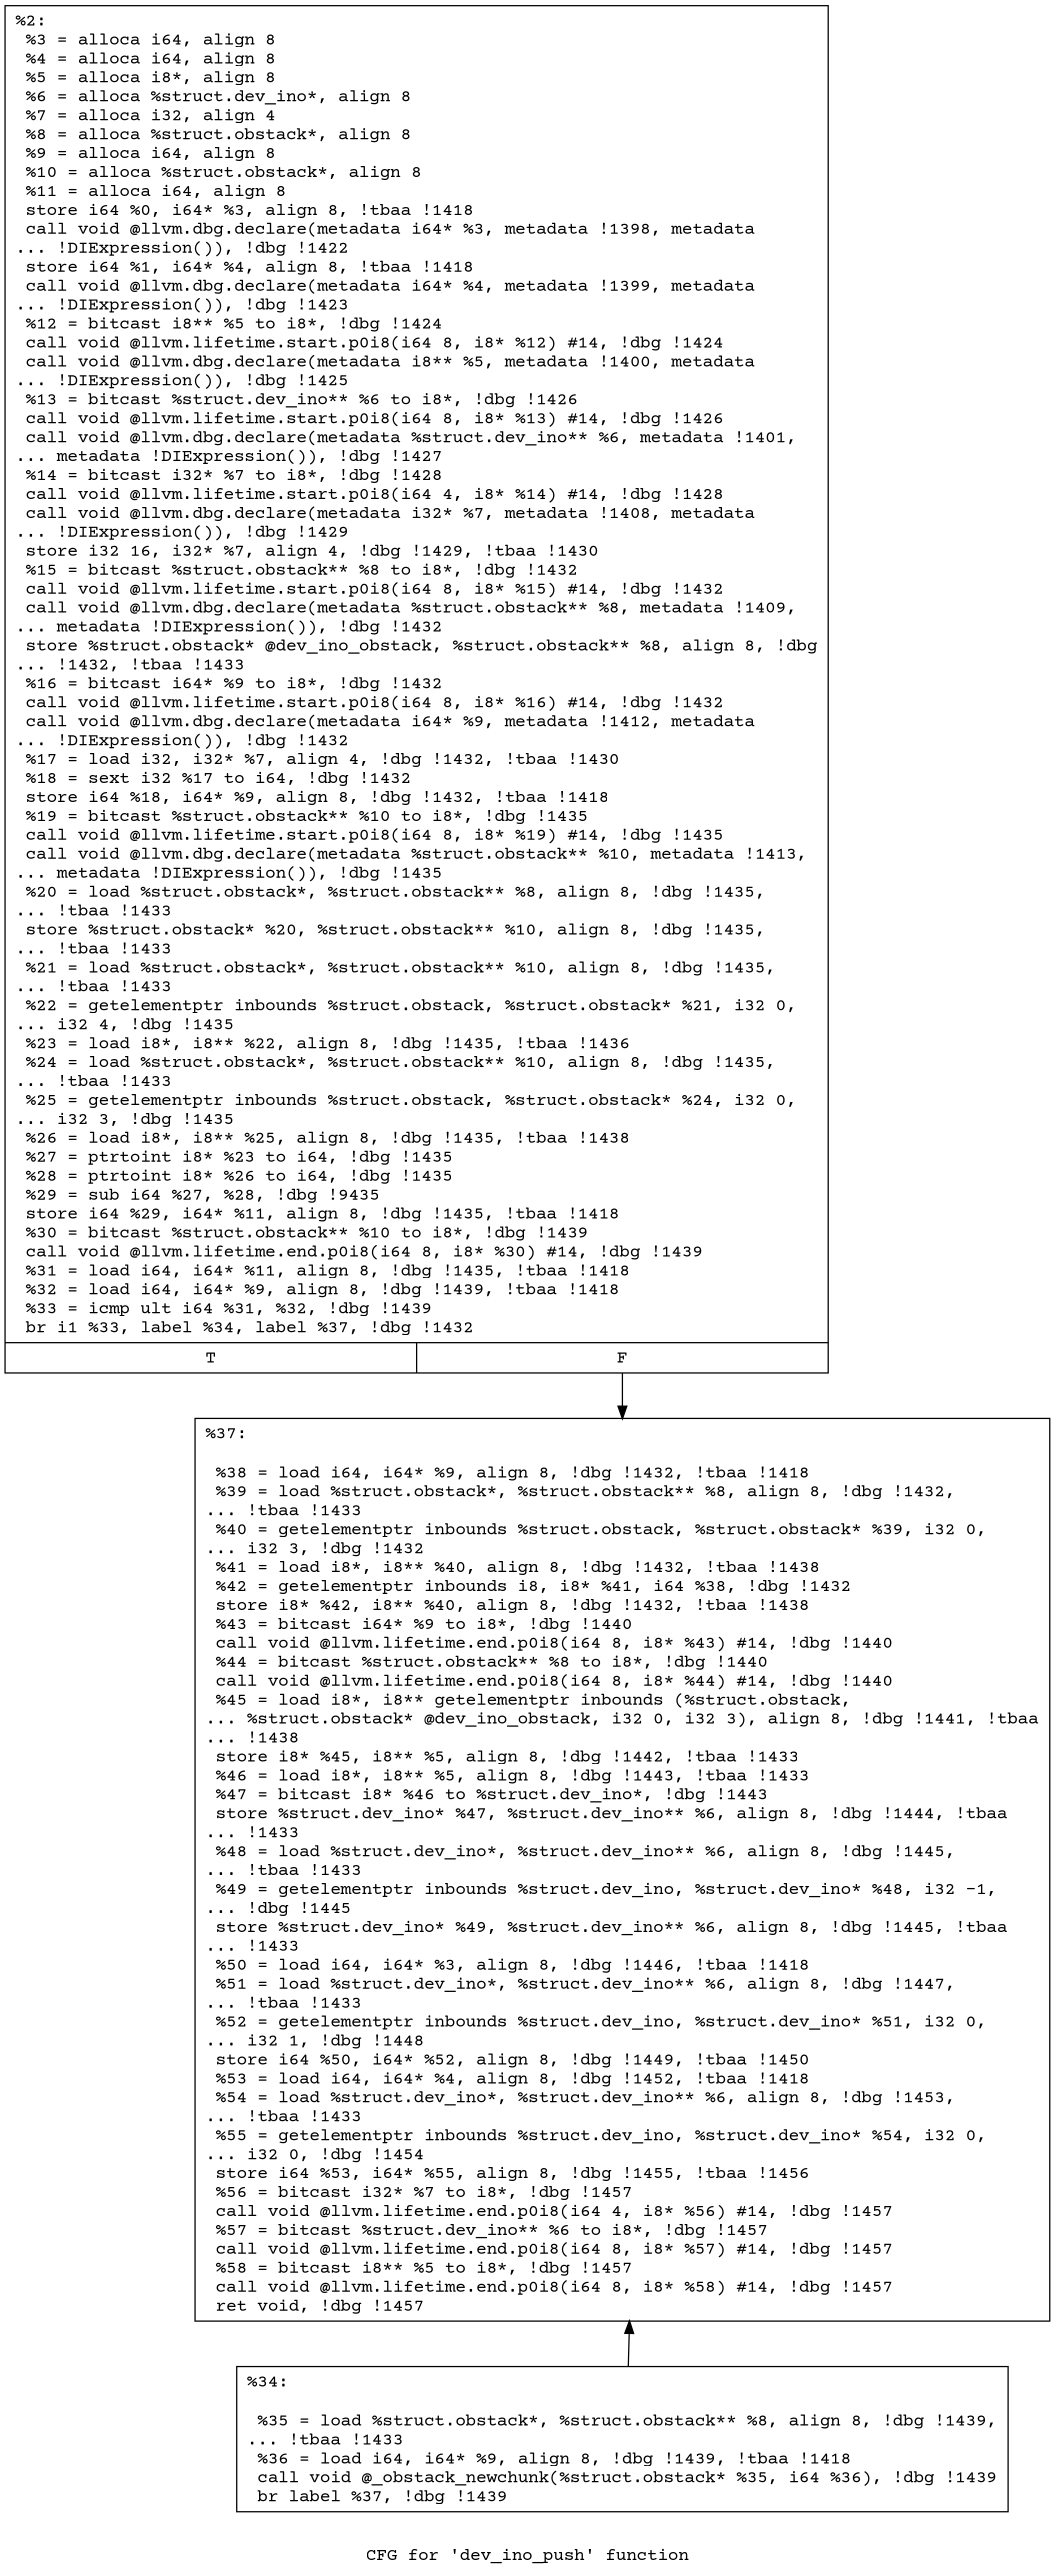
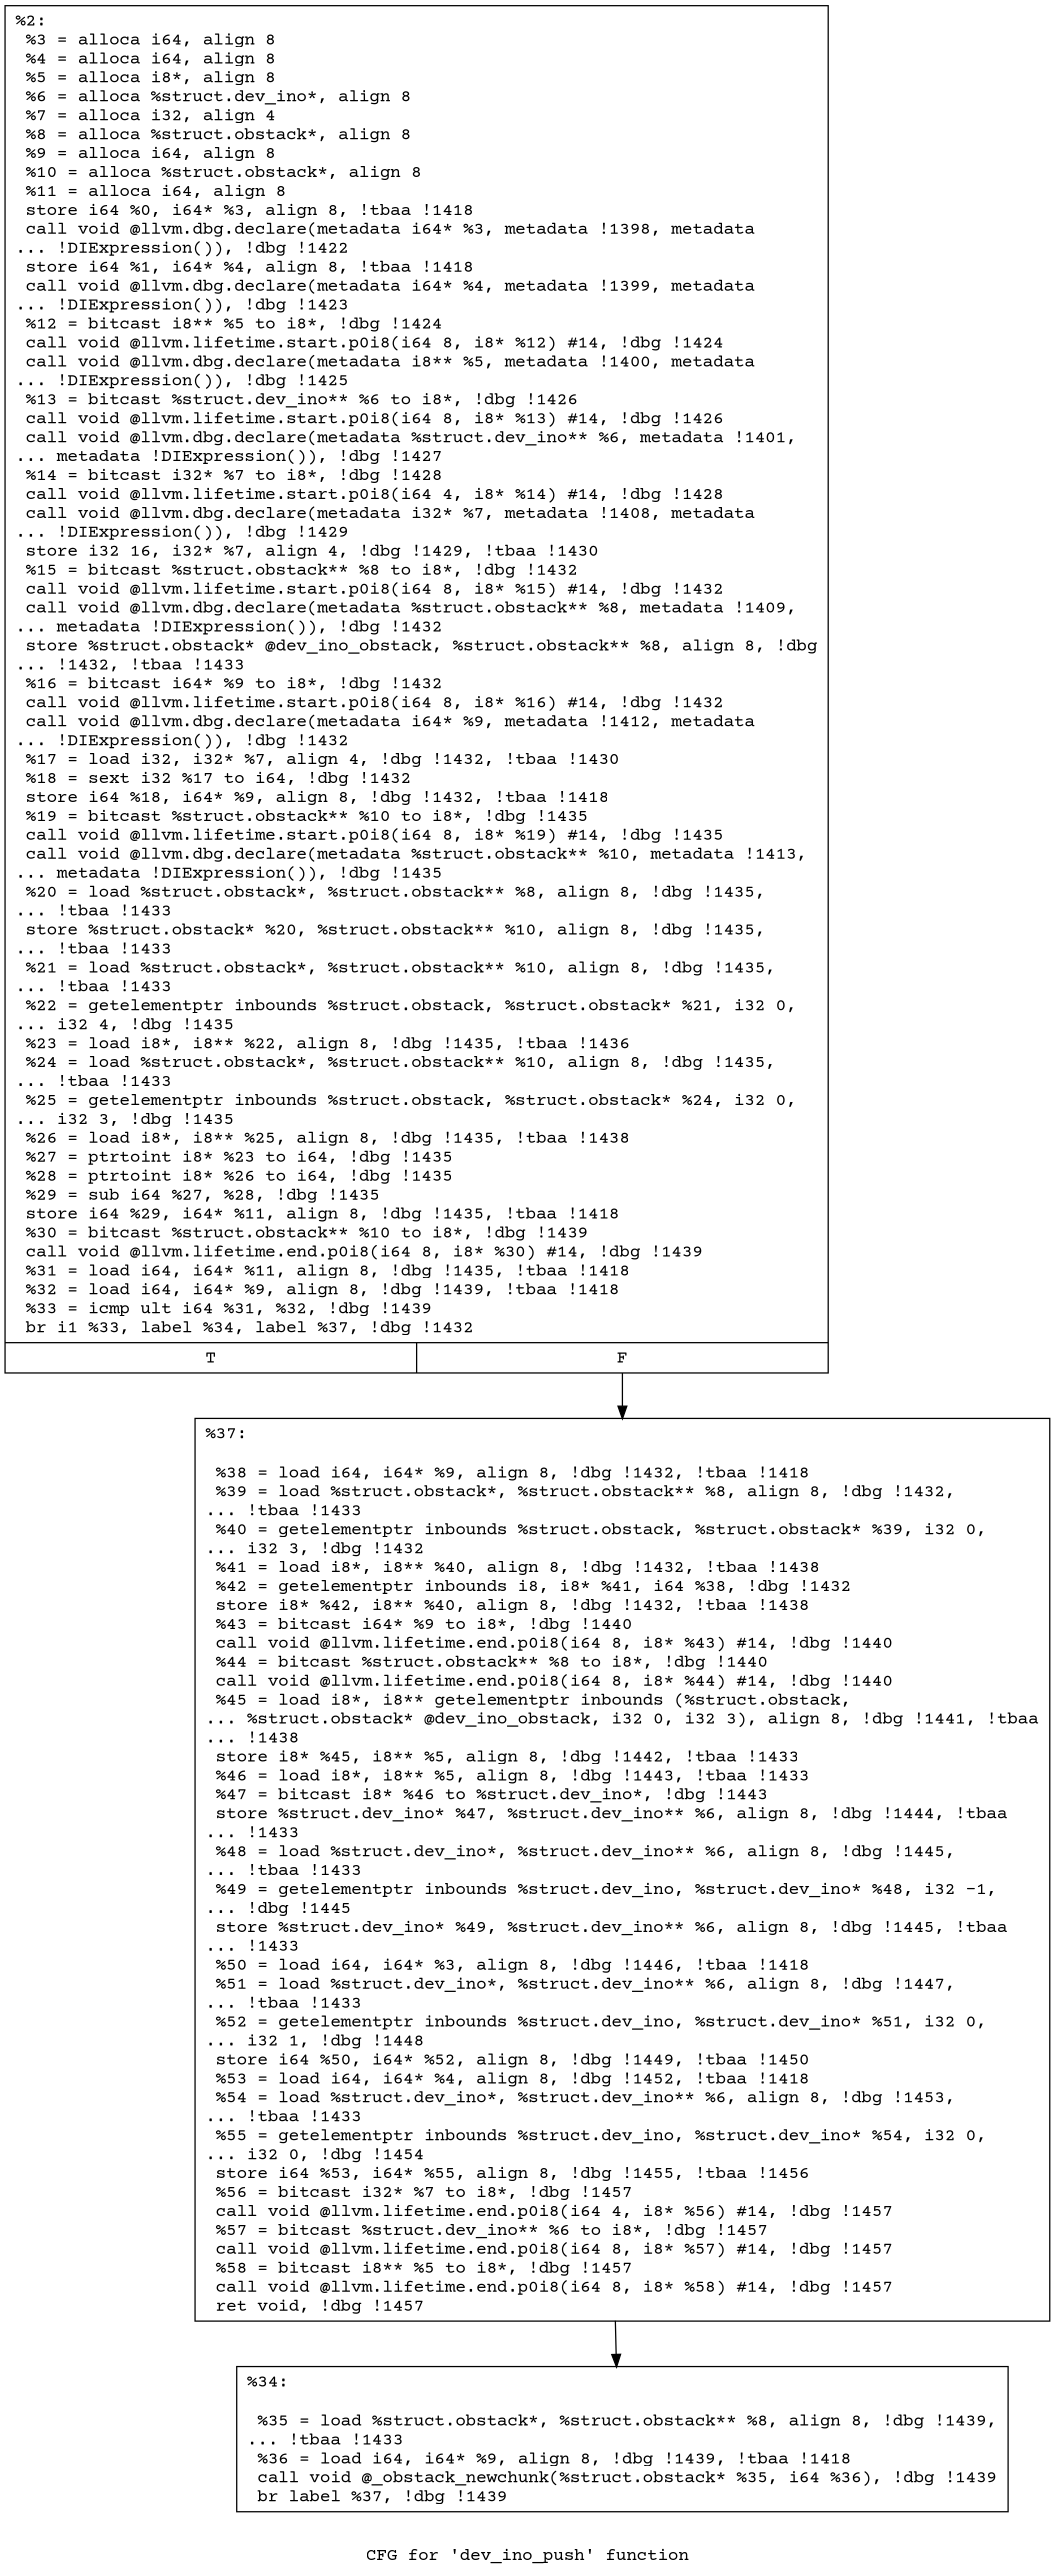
(198, 1194) -> (198, 1194)
(629, 2350) -> (616, 2337)
